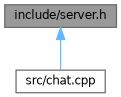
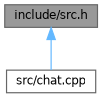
(61, 16) -> (51, 16)
